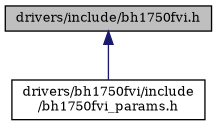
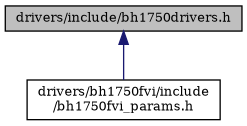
(108, 19) -> (124, 19)
